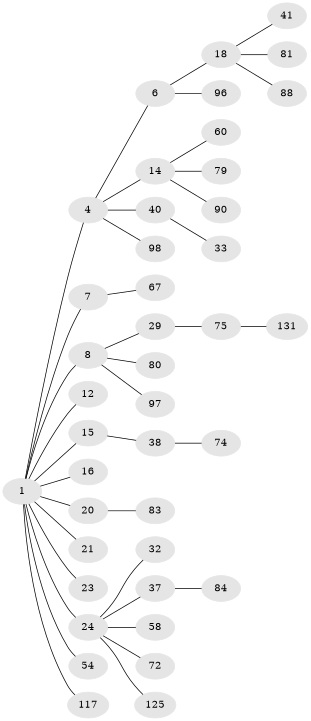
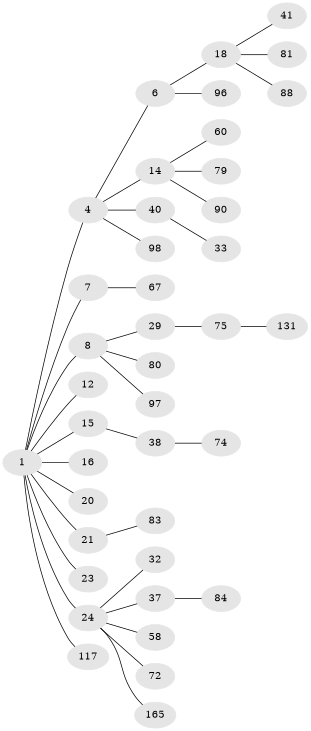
(122, 511) -> (122, 531)
(88, 666) -> none
(155, 705) -> (155, 715)
